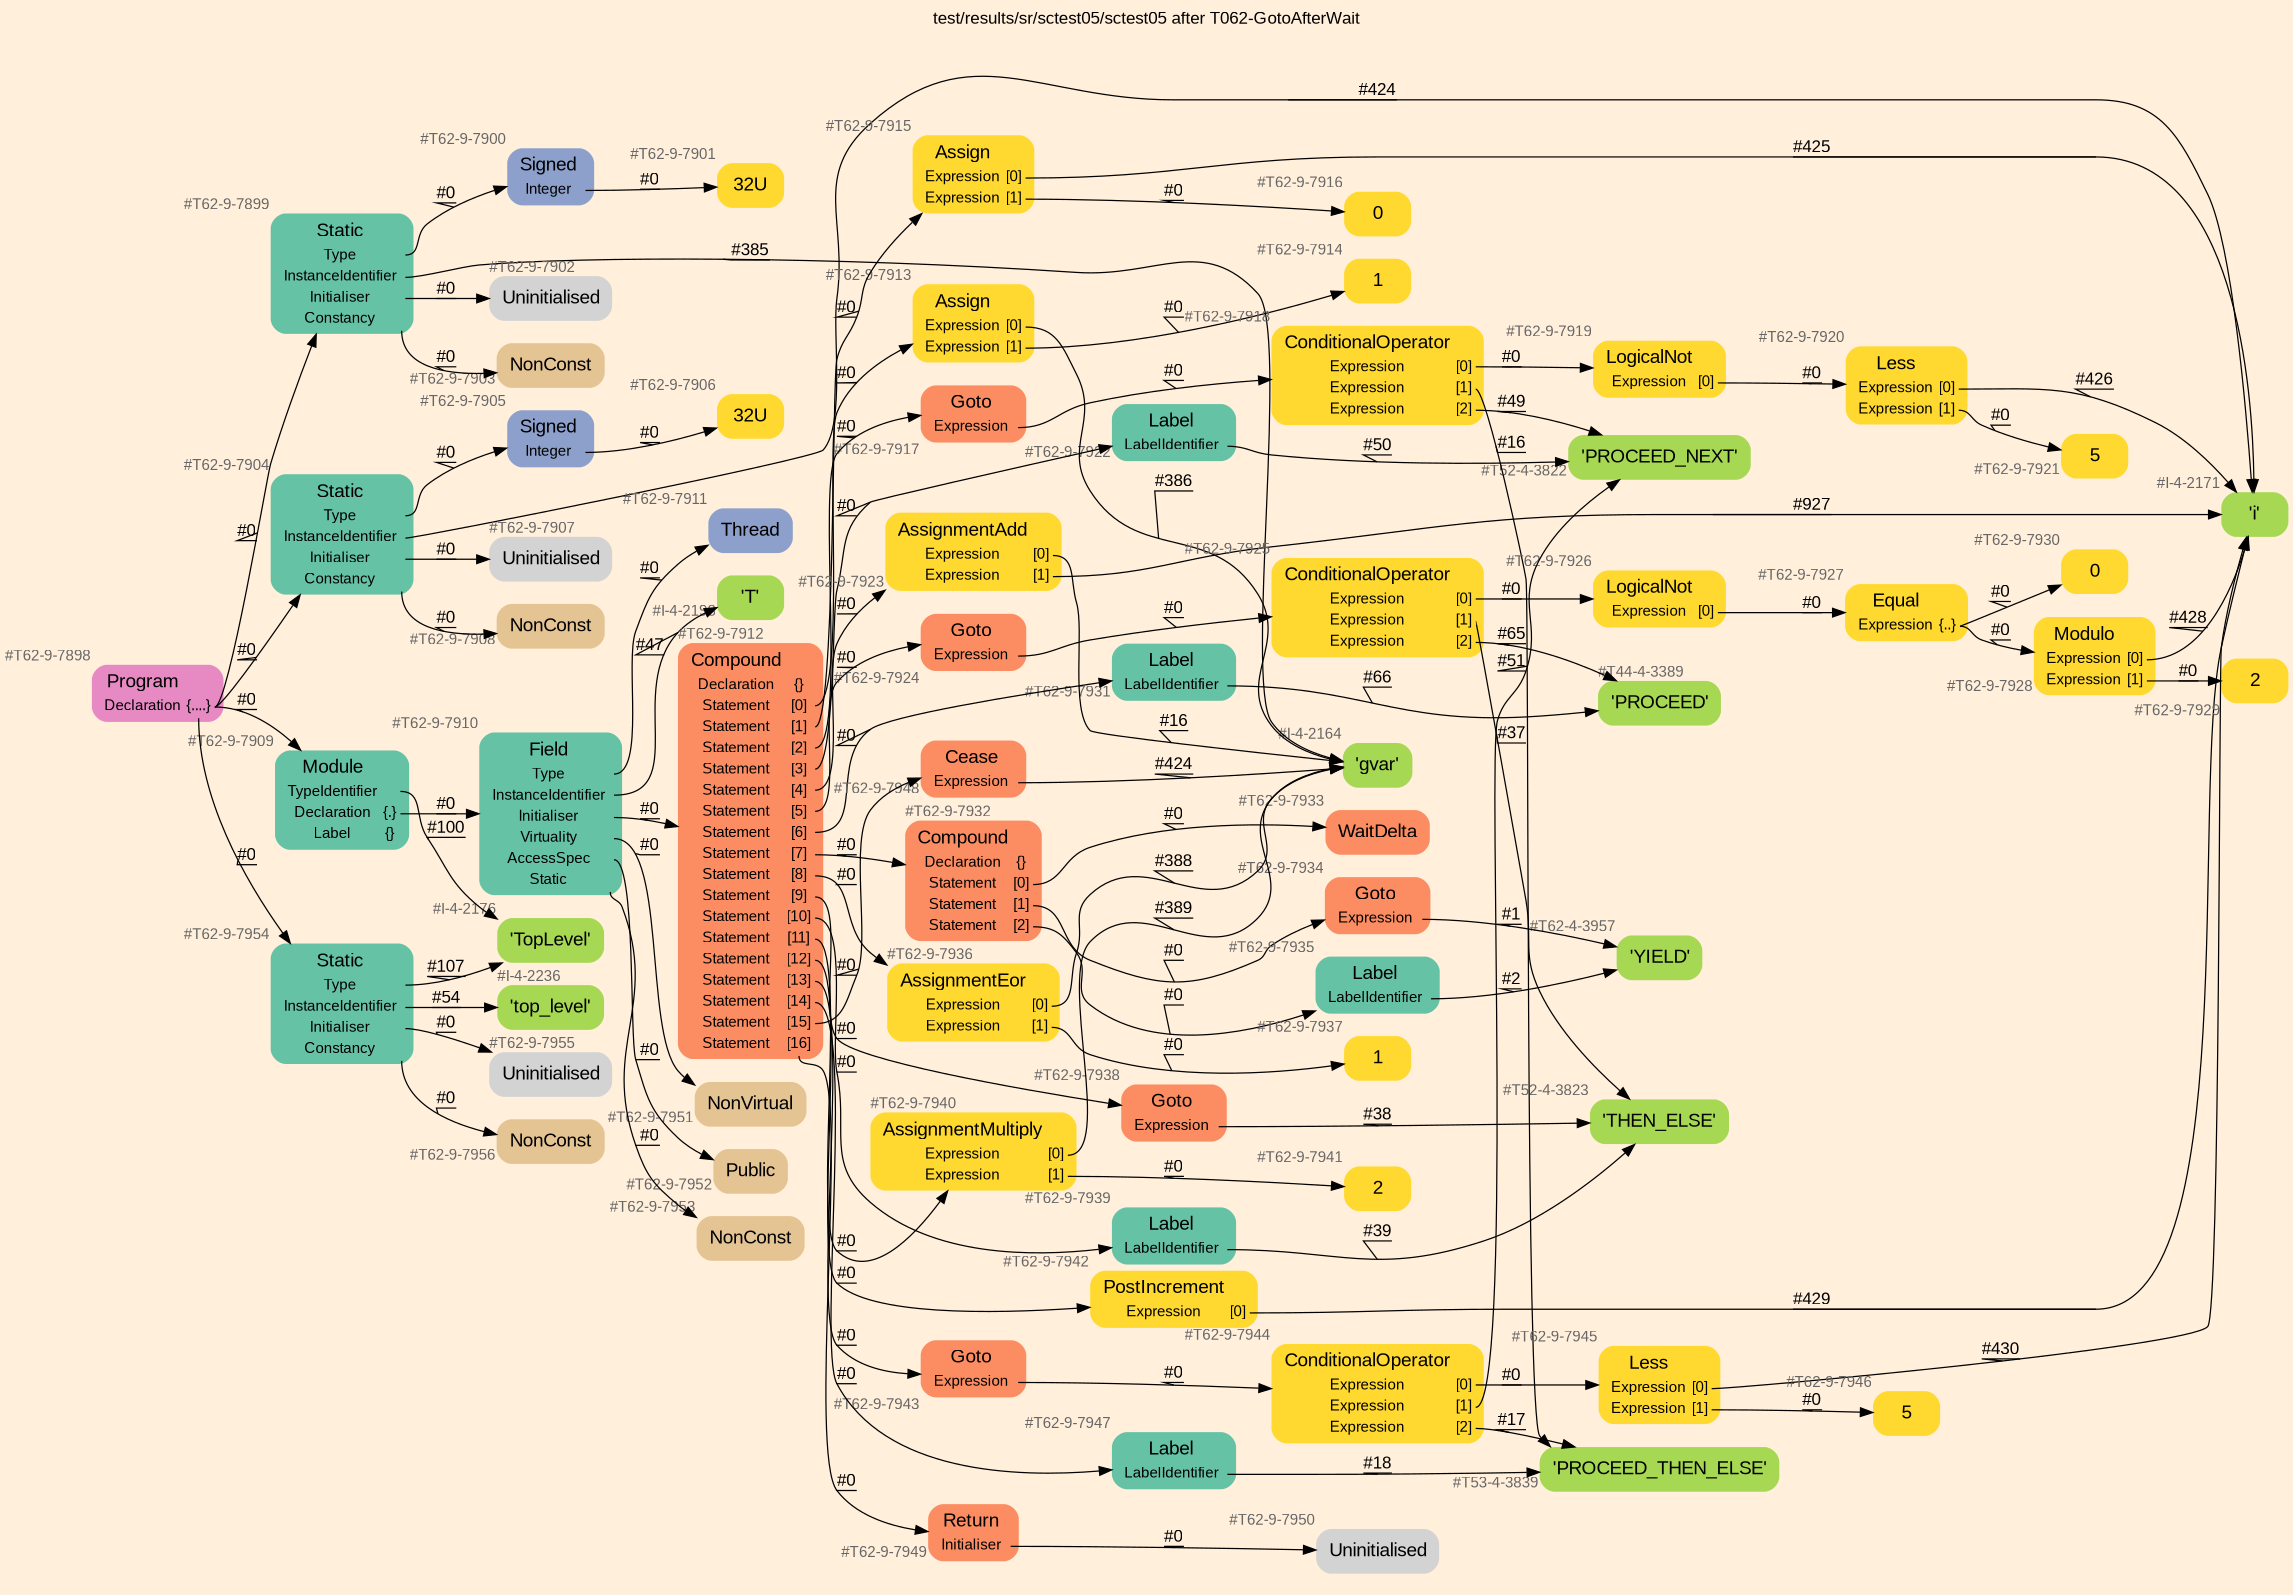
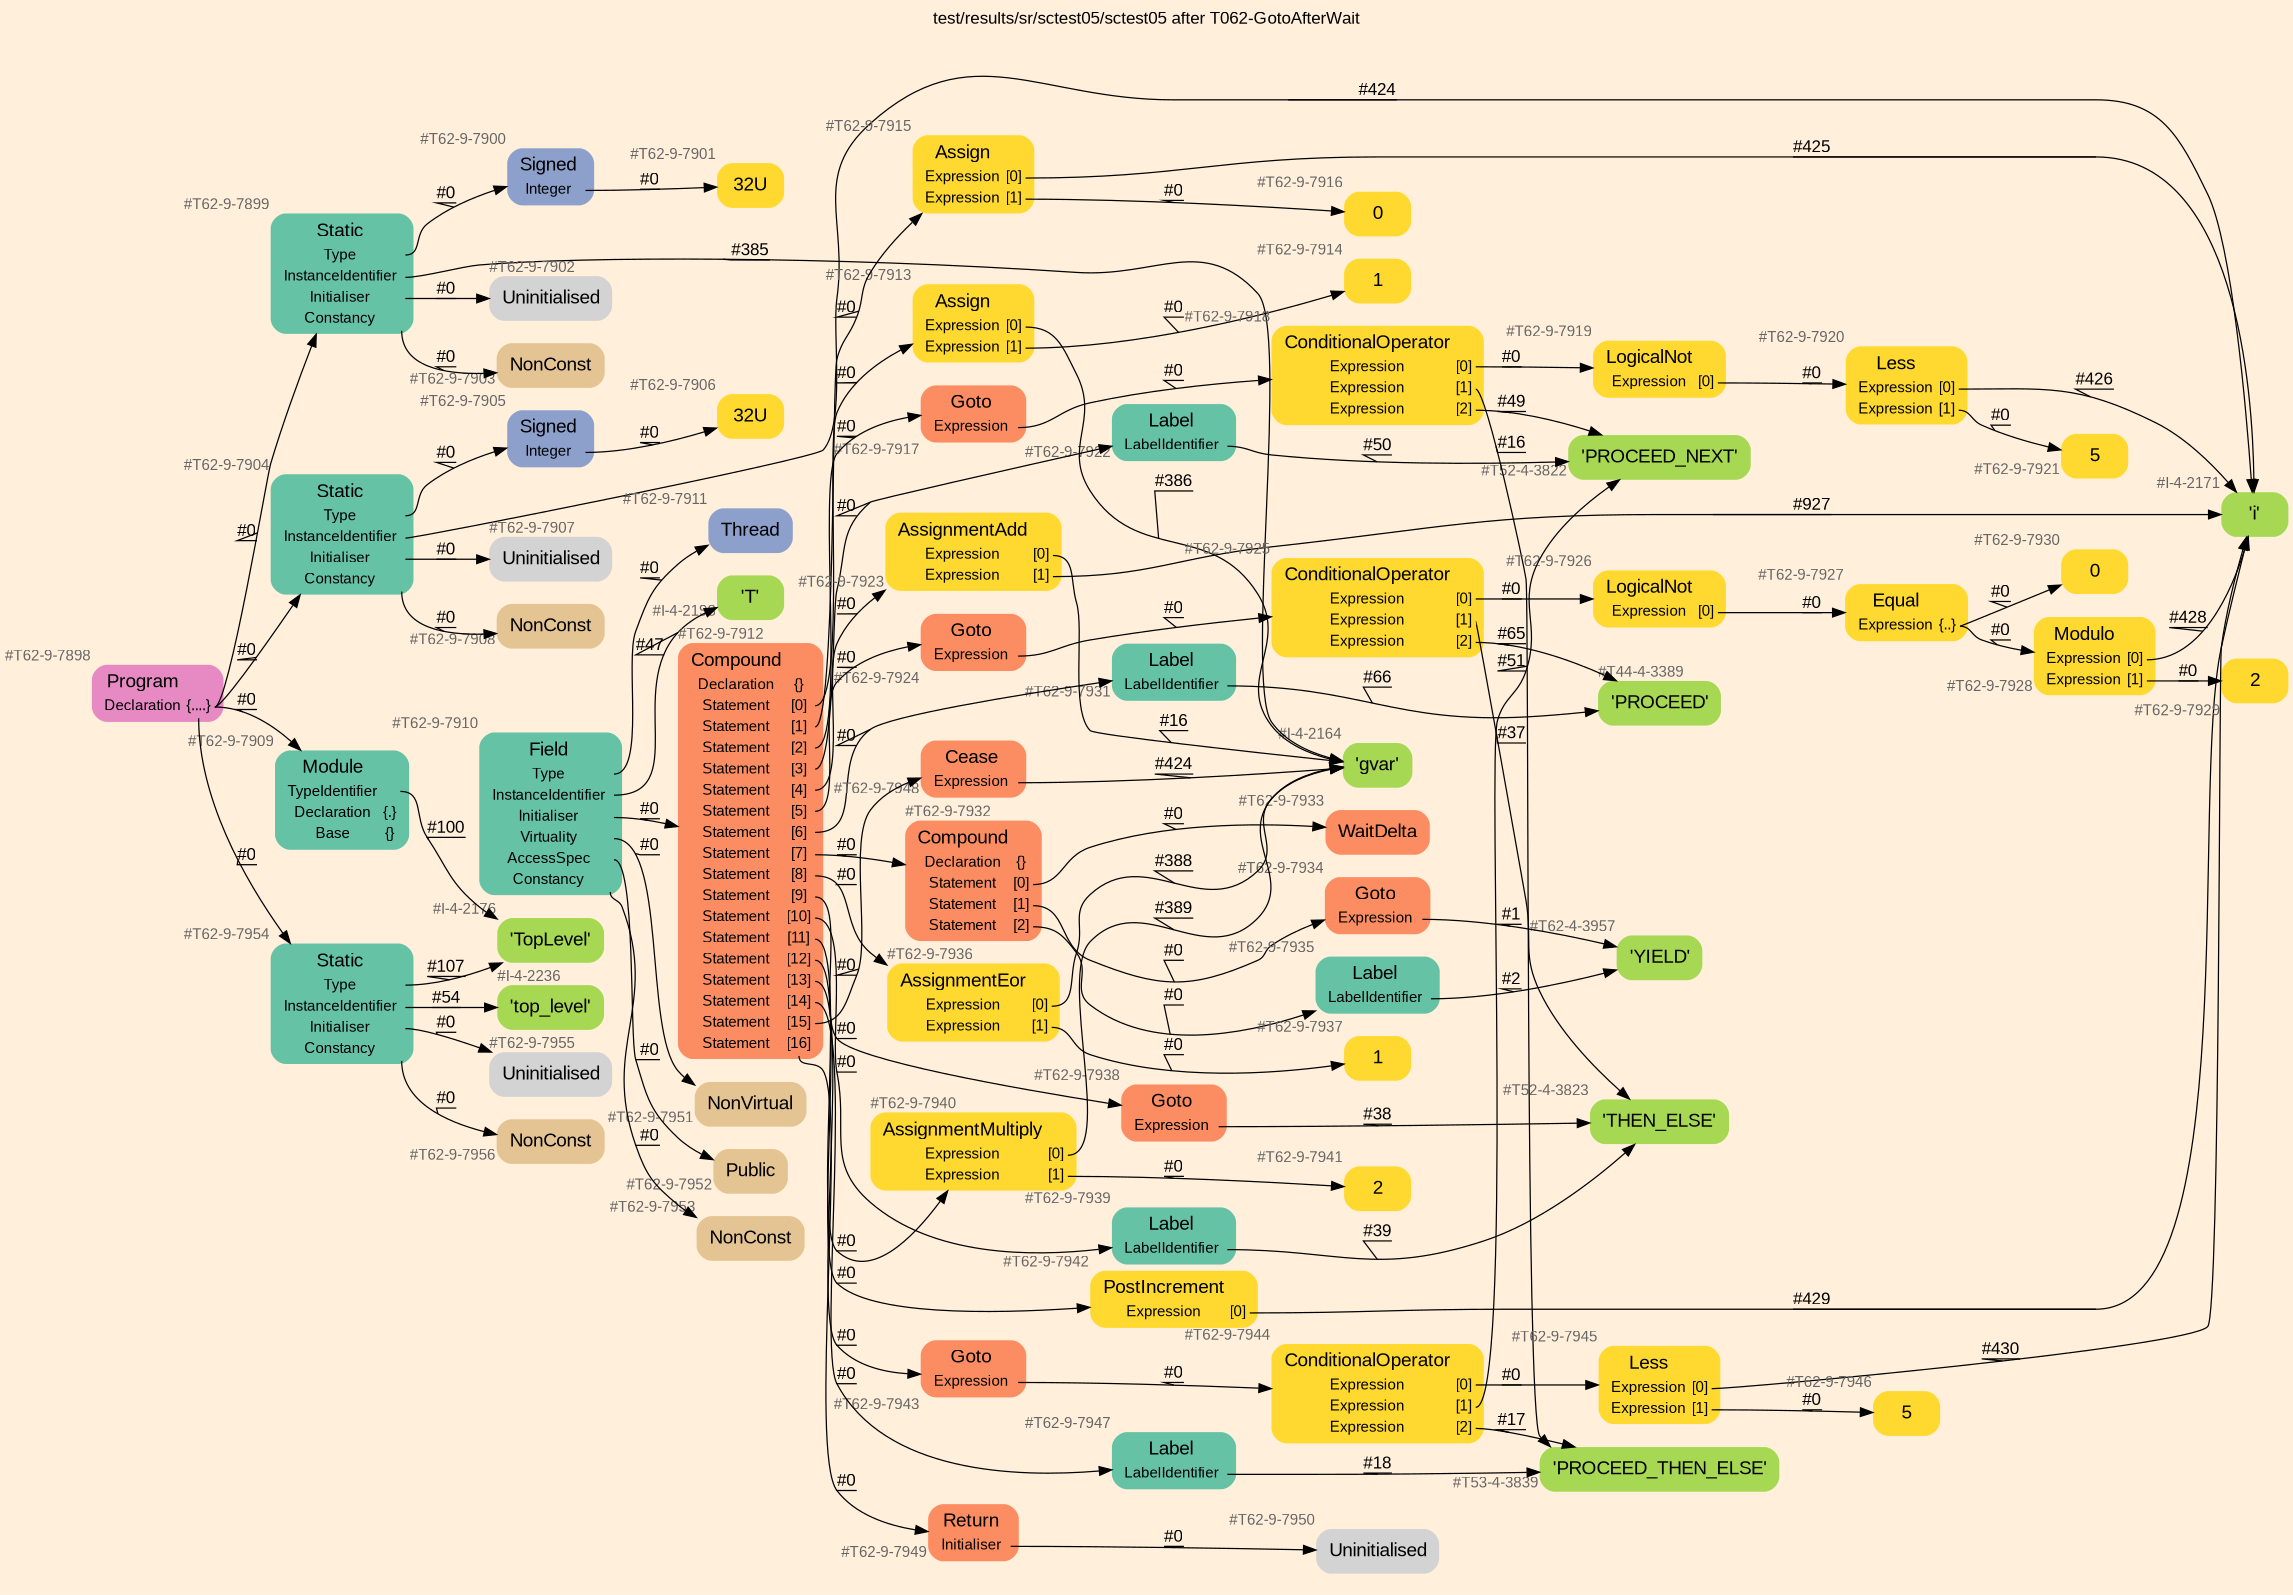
(433, 814) -> none
(333, 834) -> (333, 834)
(549, 880) -> (549, 880)
